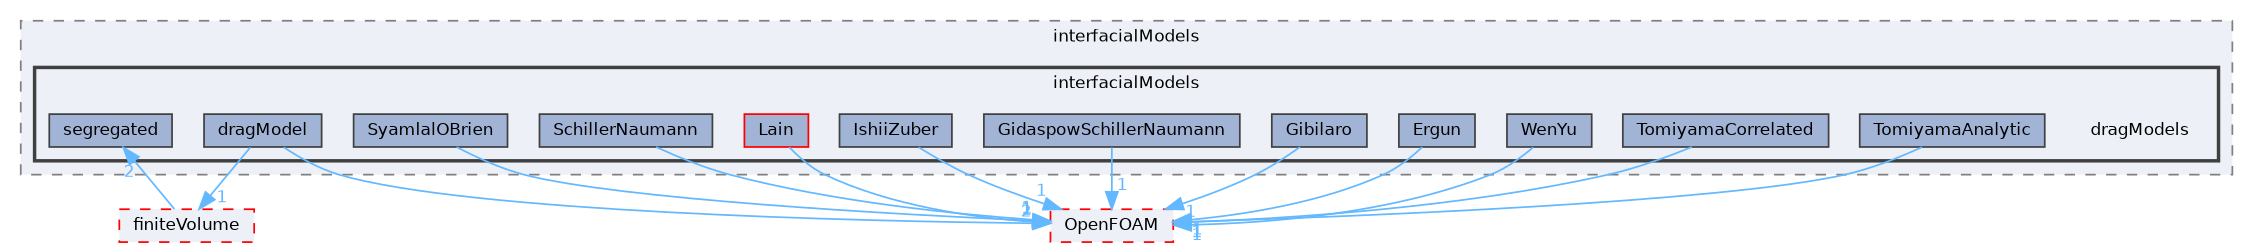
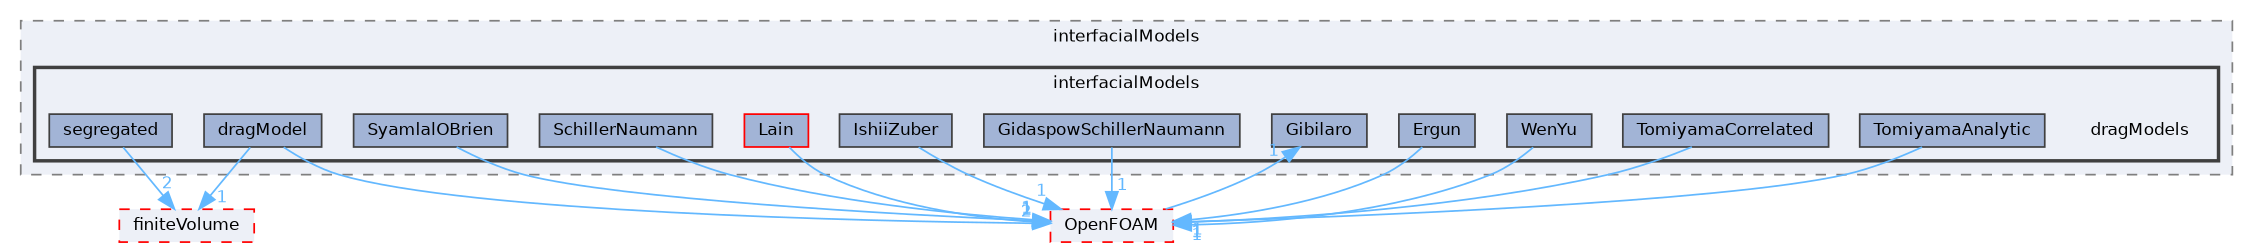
(1232, 185) -> (1227, 187)
(155, 186) -> (143, 172)
